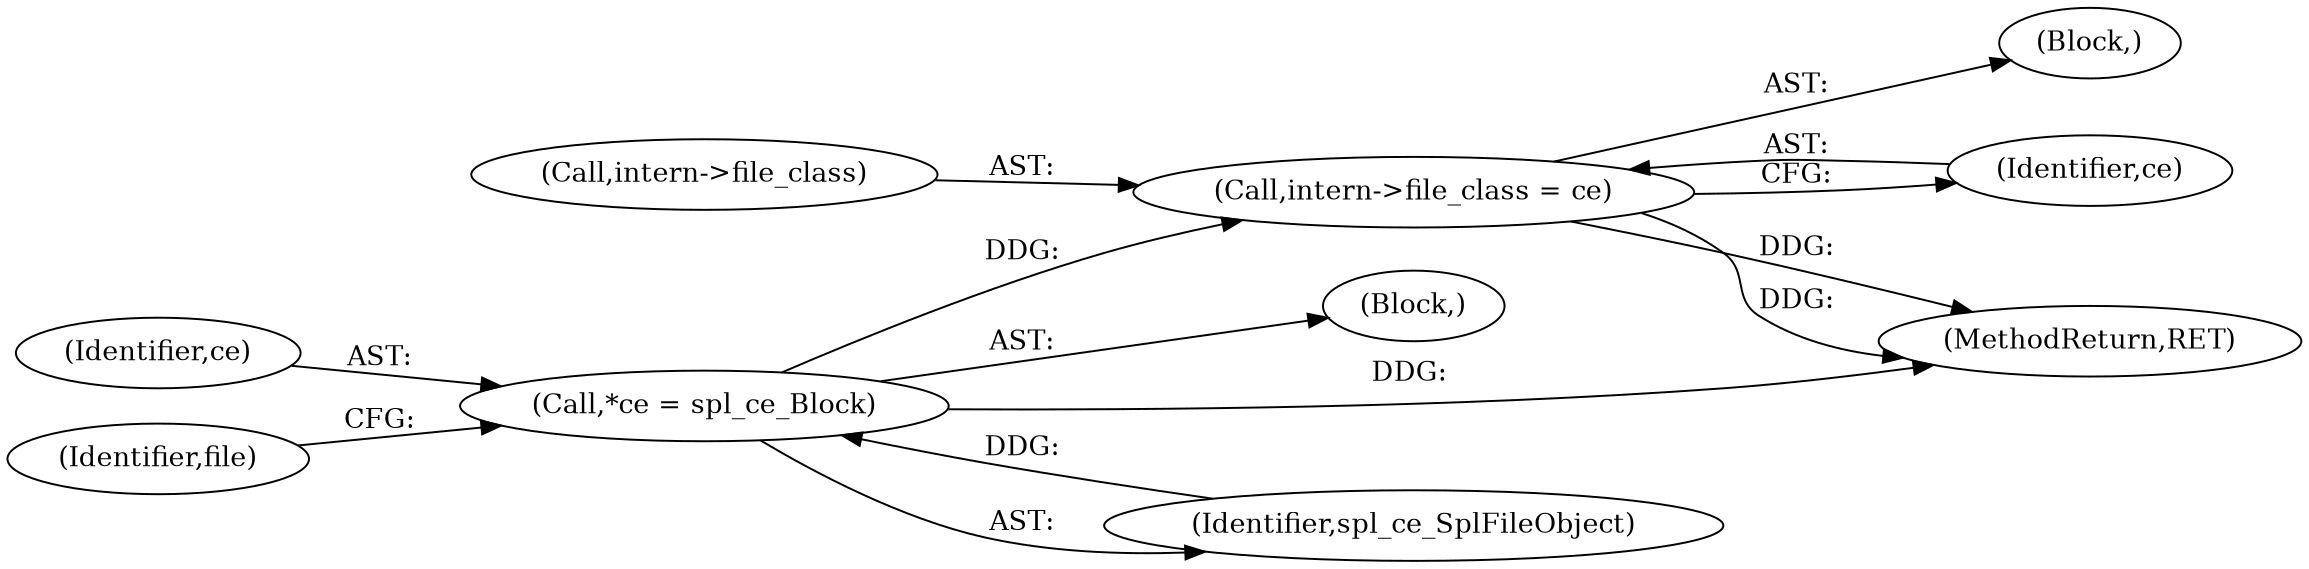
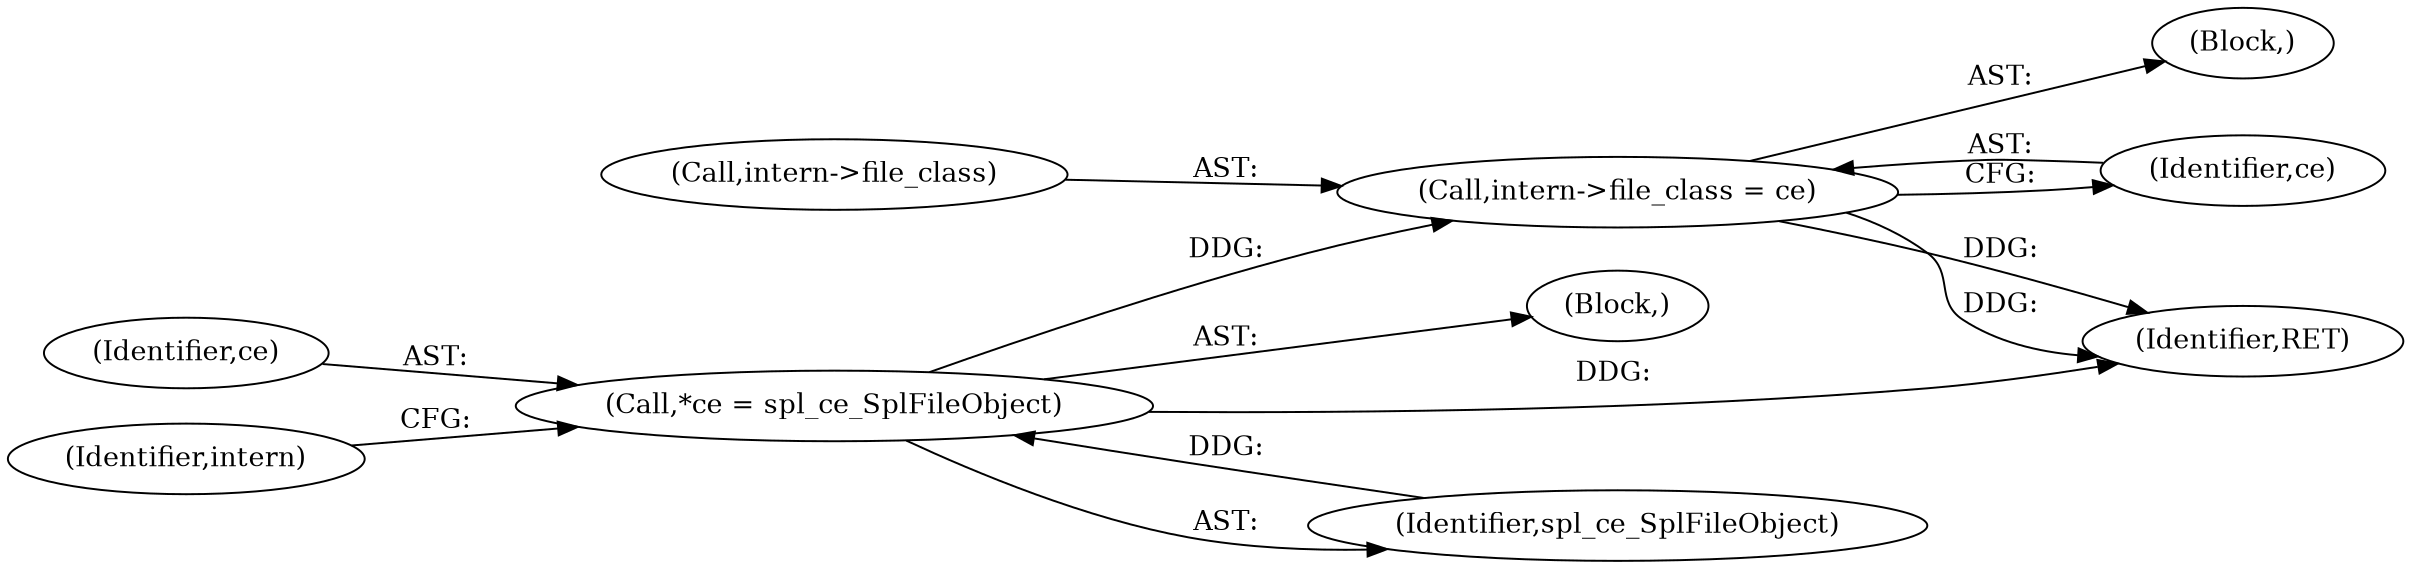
(2090, 341) -> (2243, 341)
(704, 406) -> (834, 406)
(158, 459) -> (186, 459)
